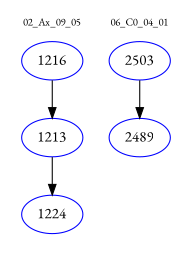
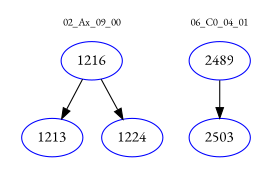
(52, 23) -> (92, 23)
(140, 94) -> (220, 94)
(52, 171) -> (109, 94)
